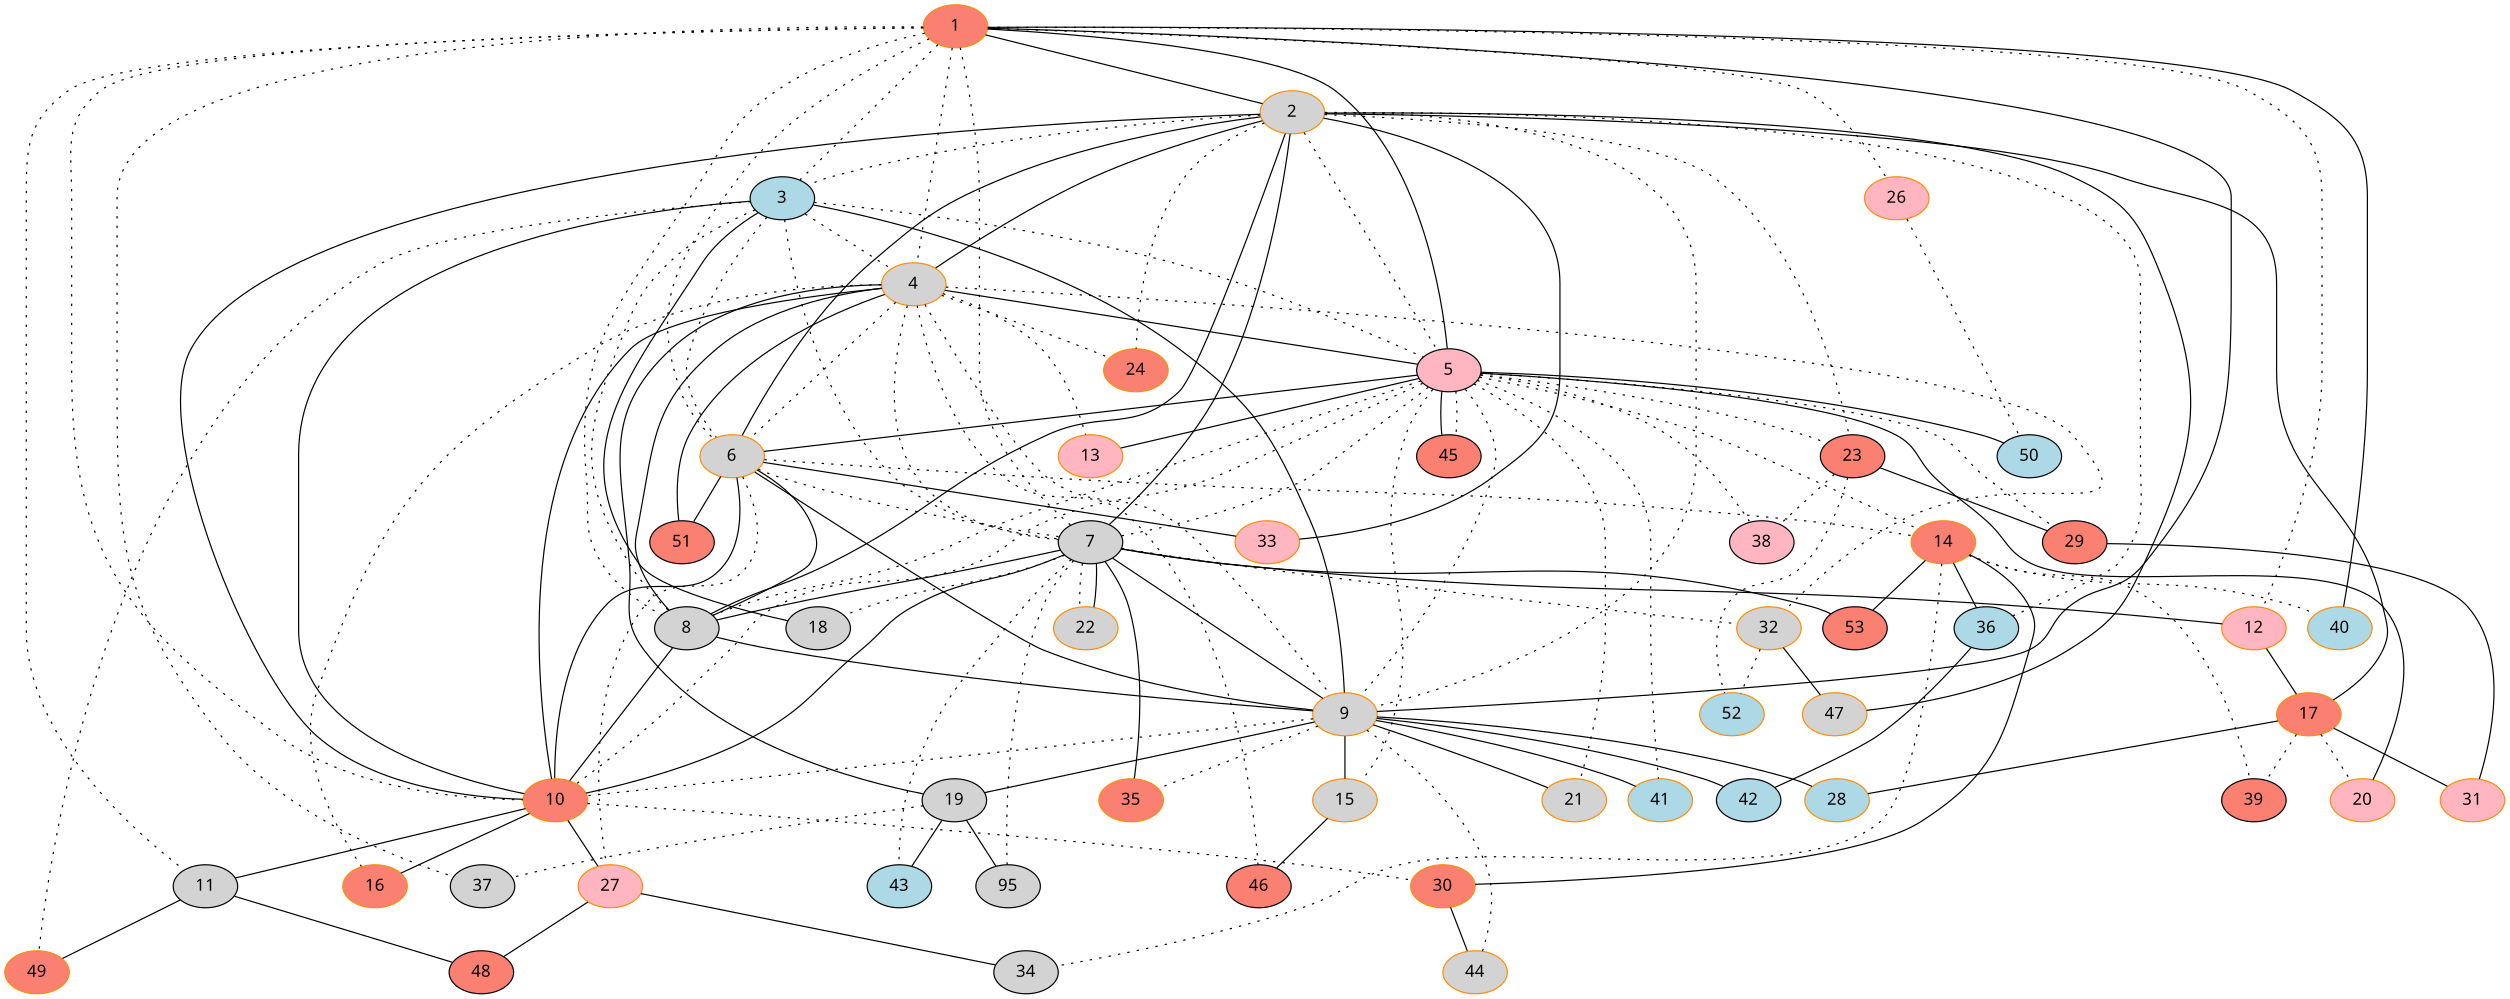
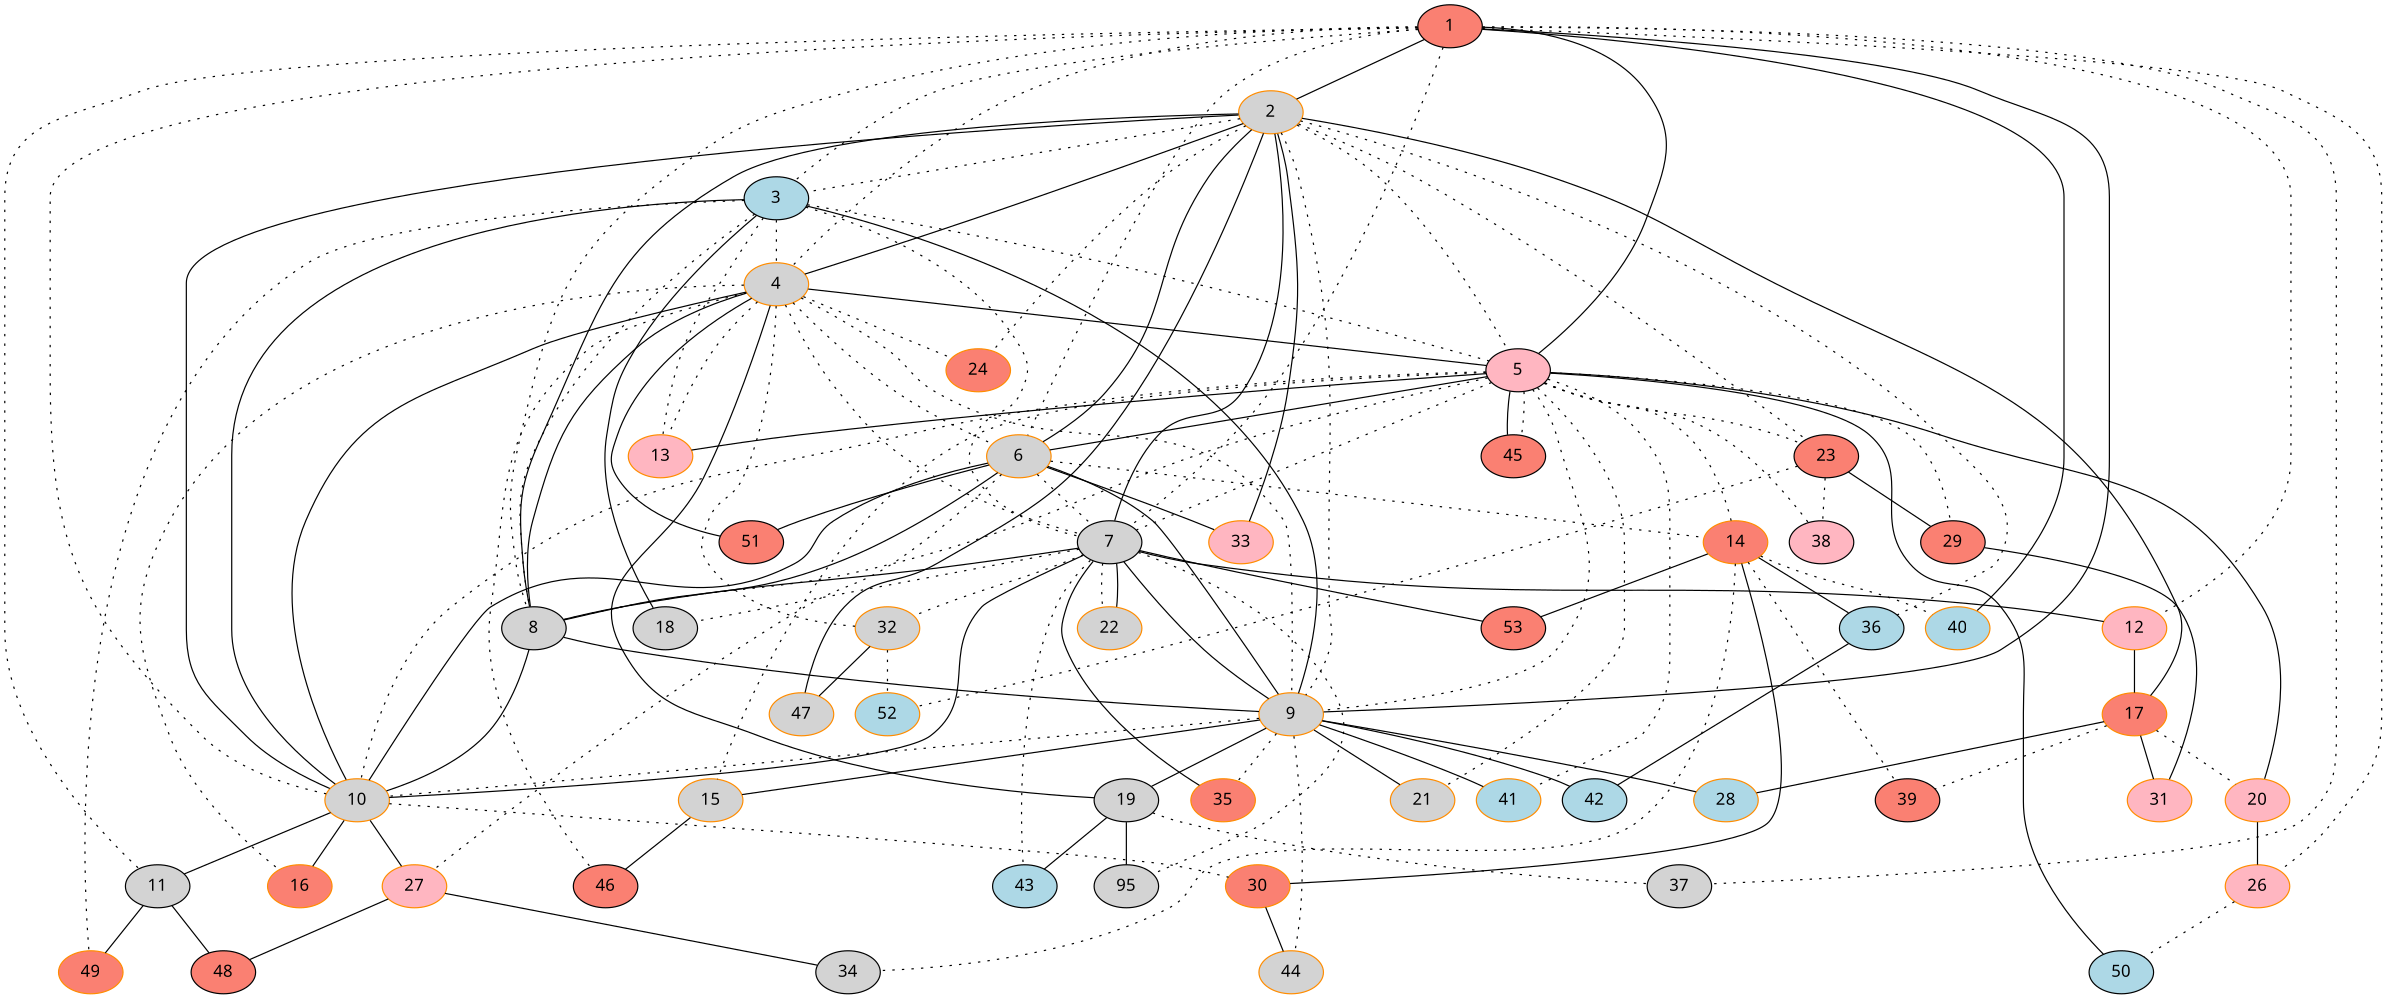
(956, 26) -> (1450, 26)
(691, 346) -> (694, 324)
(555, 800) -> (357, 800)
none -> (2258, 844)
